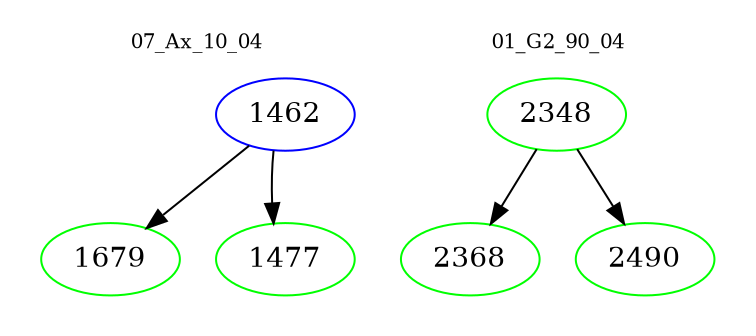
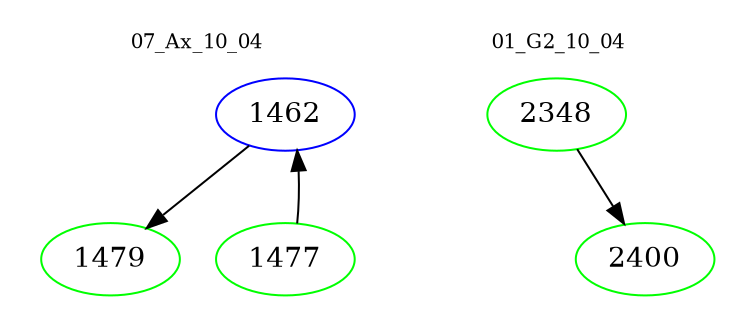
(559, 43) -> (559, 43)
(272, 177) -> (299, 197)
(111, 259) -> (111, 259)
(470, 259) -> none
(645, 259) -> (645, 259)
